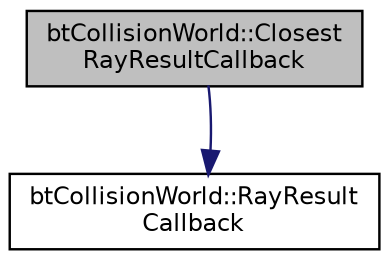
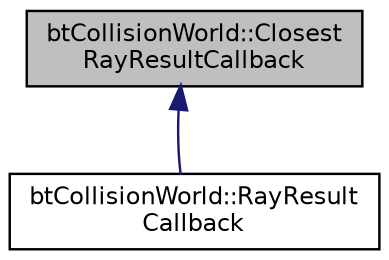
(211, 118) -> (178, 142)
